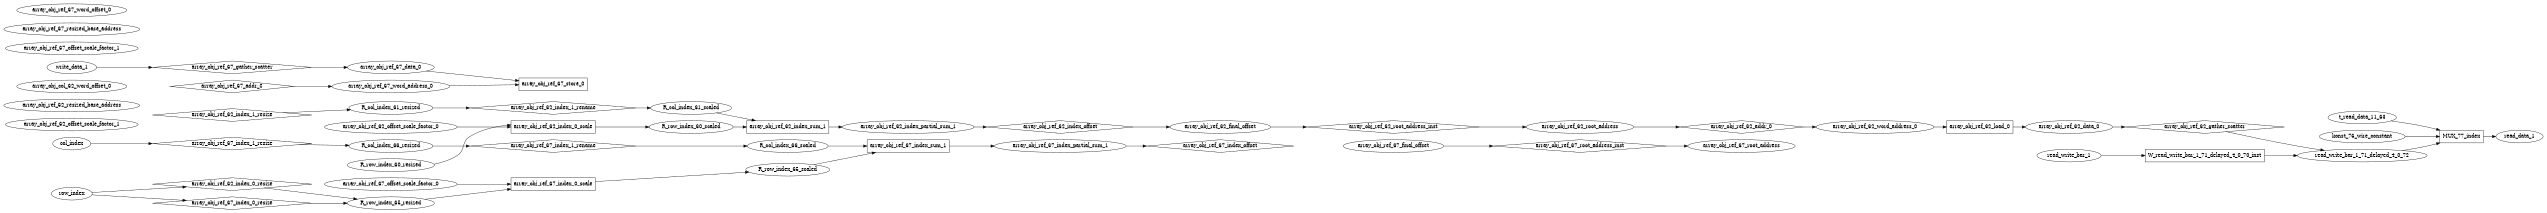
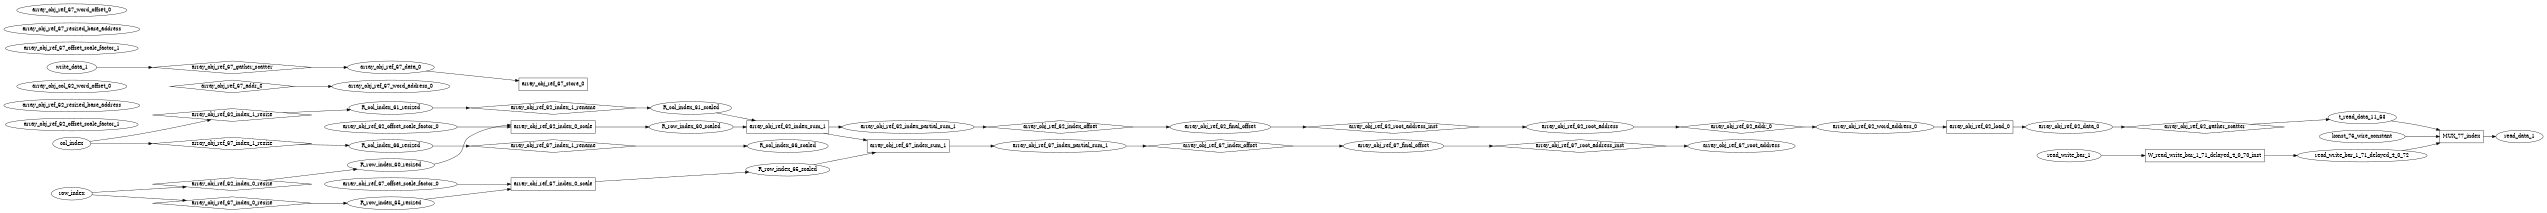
(482, 85) -> none
none -> (149, 132)
(2273, 142) -> (2288, 122)
(846, 146) -> (844, 137)
none -> (1317, 146)
(309, 193) -> (309, 175)
